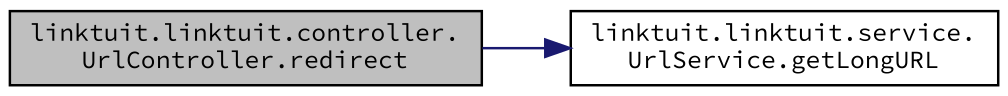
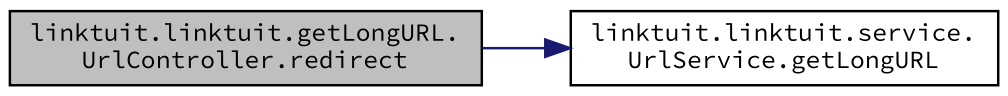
(246, 48) -> (246, 48)
